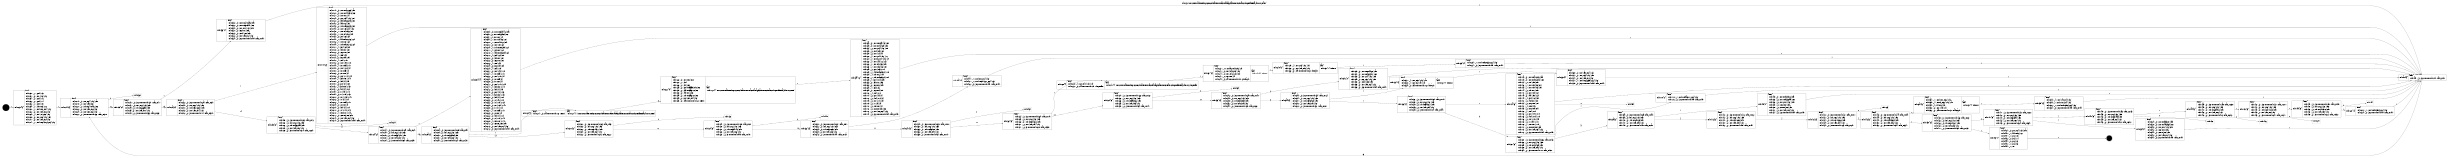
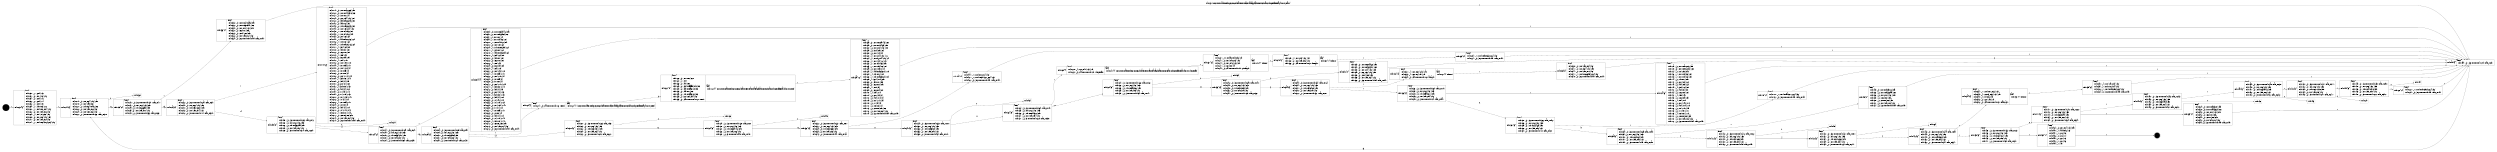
(1591, 104) -> (1792, 132)
